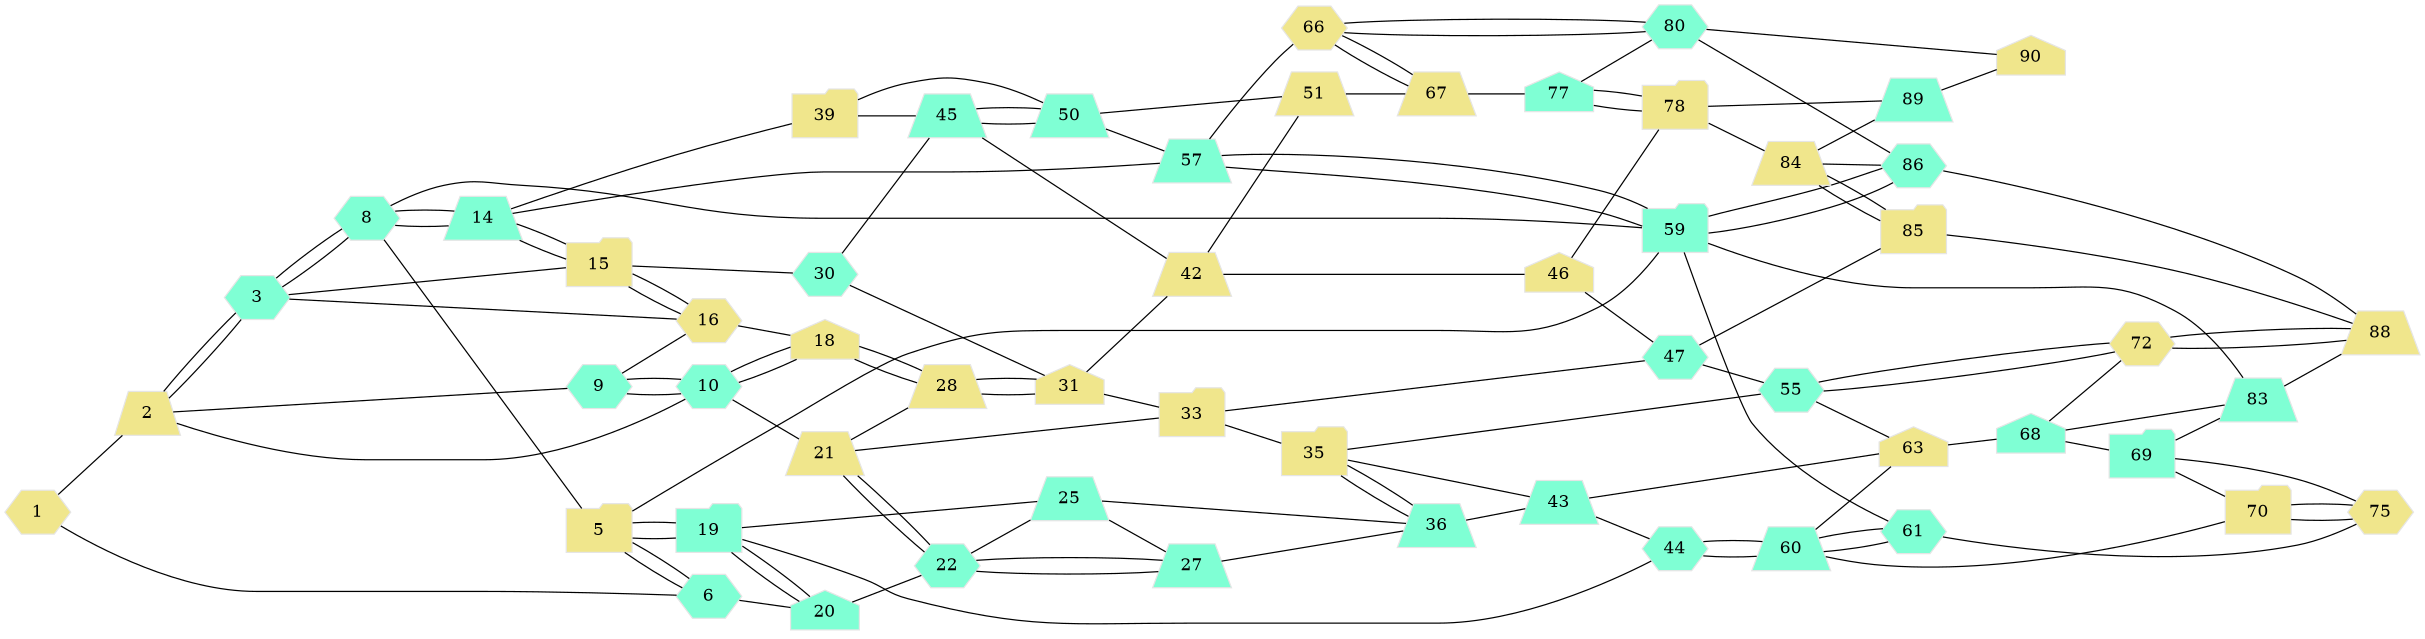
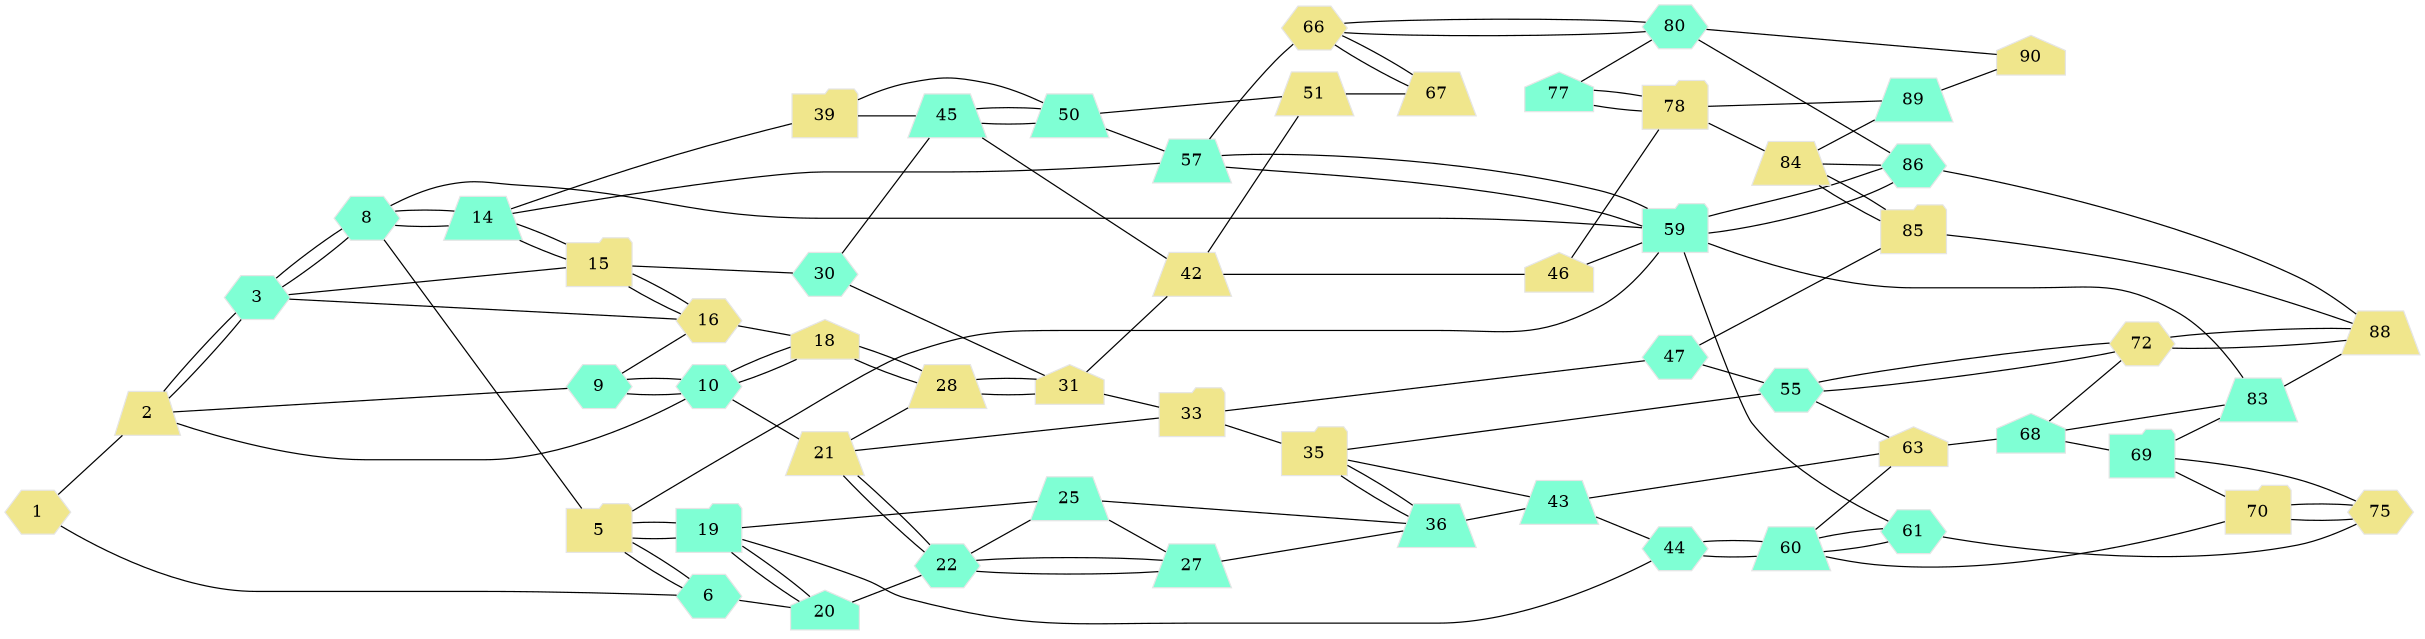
(1496, 94) -> none
(1619, 317) -> (1614, 253)
